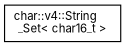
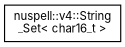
(63, 23) -> (63, 23)
